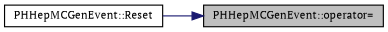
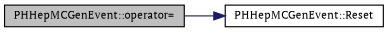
(177, 16) -> (199, 16)
